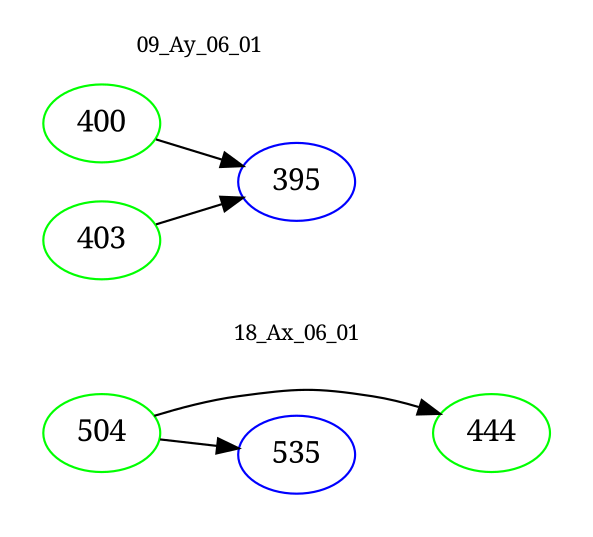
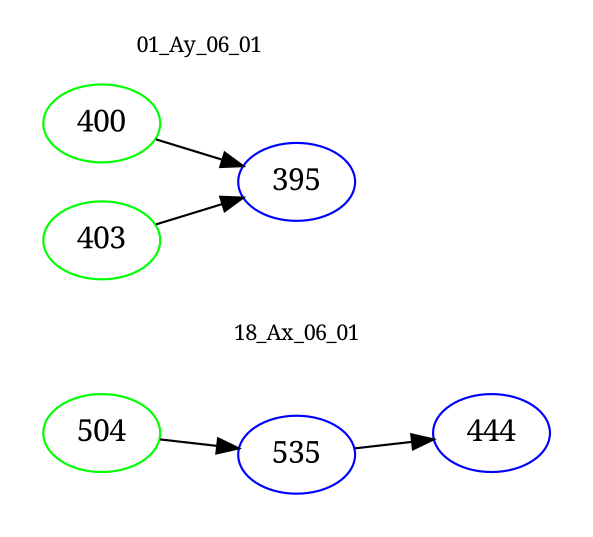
(199, 47) -> (199, 47)
(286, 391) -> (383, 445)
(492, 433) -> (492, 433)
